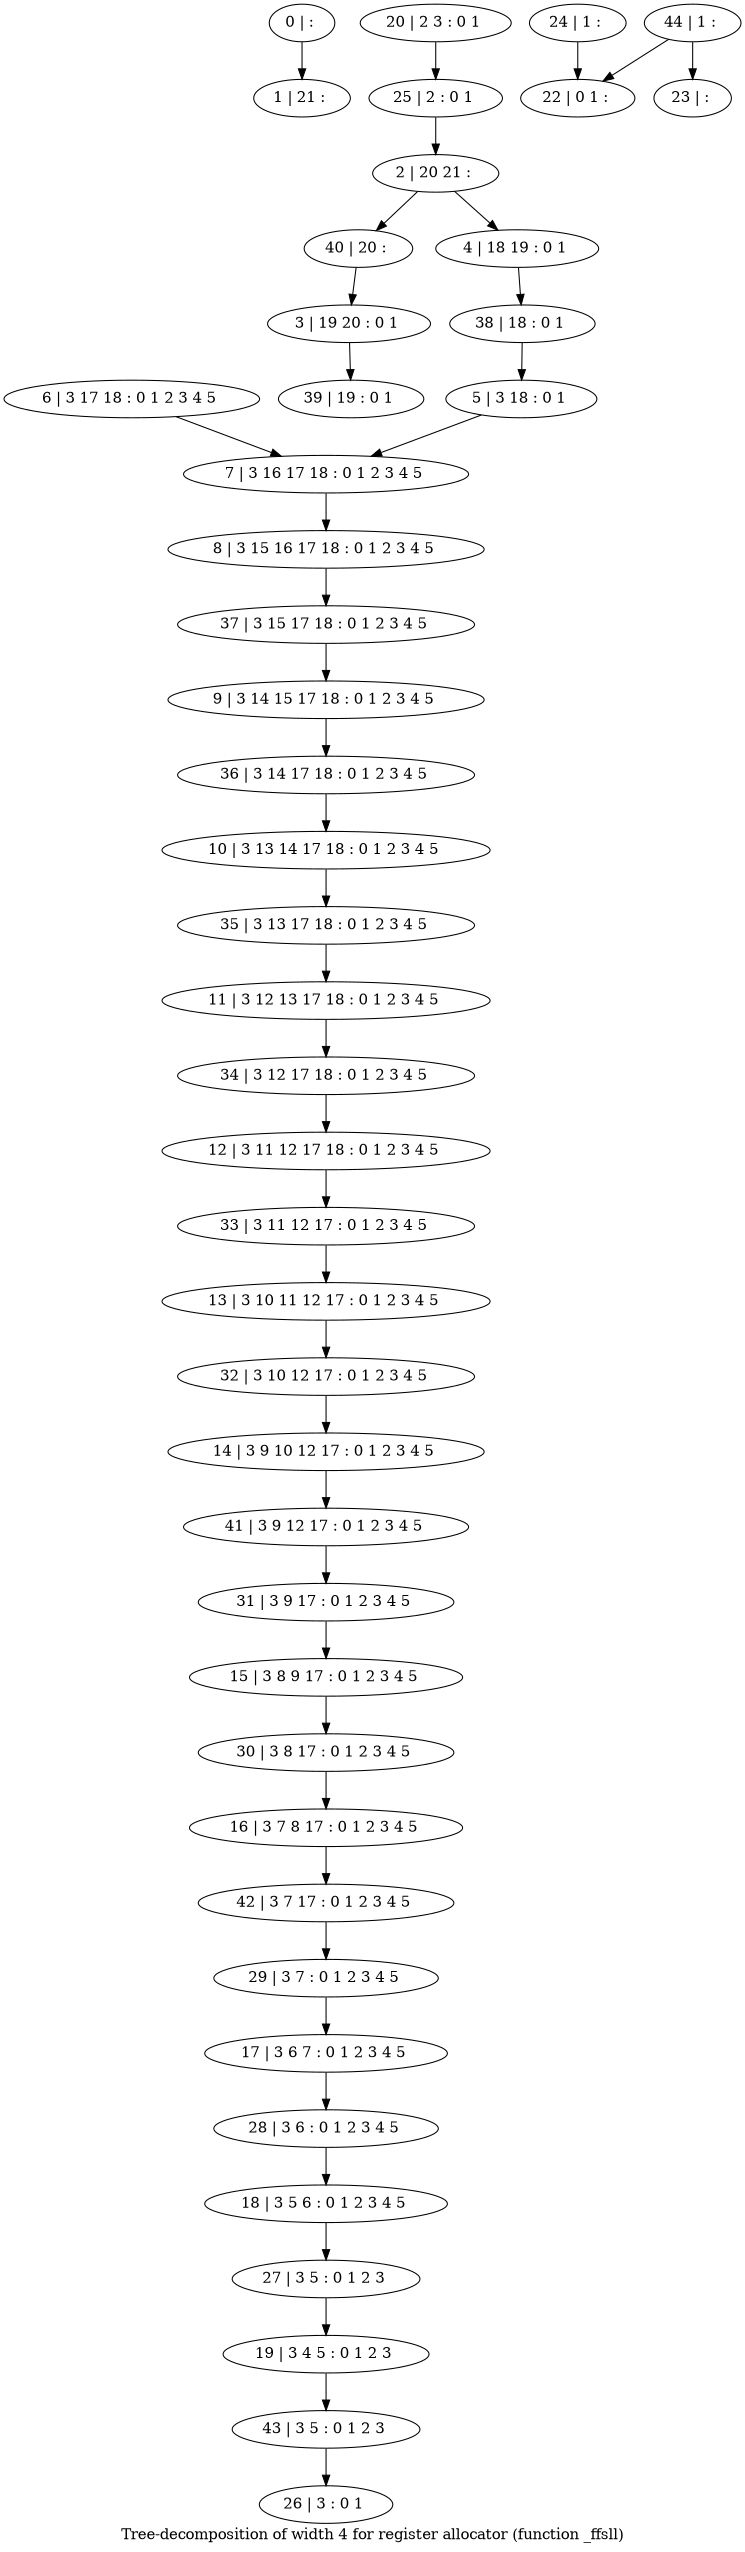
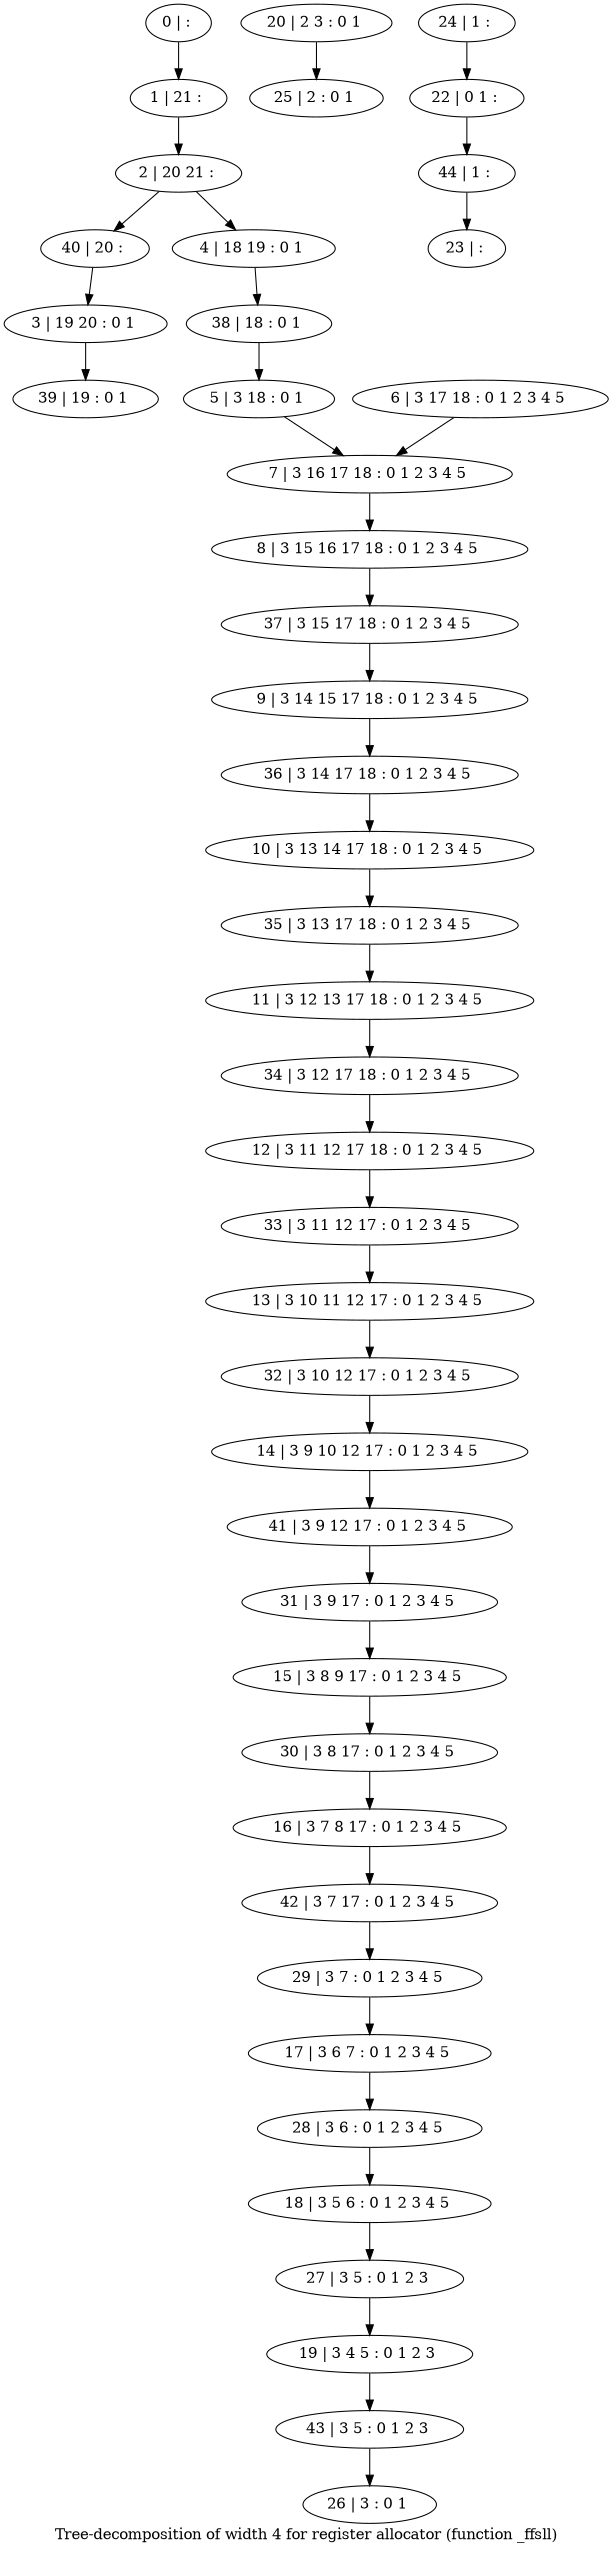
(640, 57) -> (467, 131)
(436, 131) -> (179, 131)
